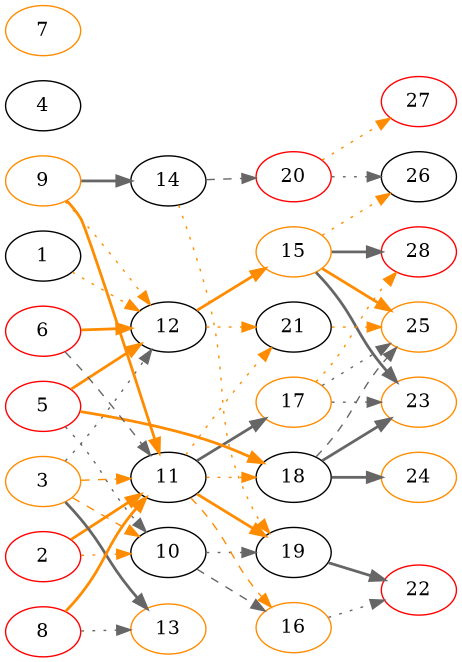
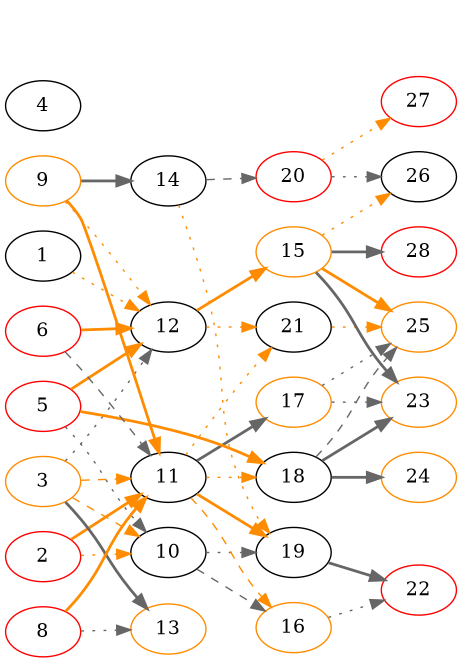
(43, 31) -> none
(351, 336) -> none
